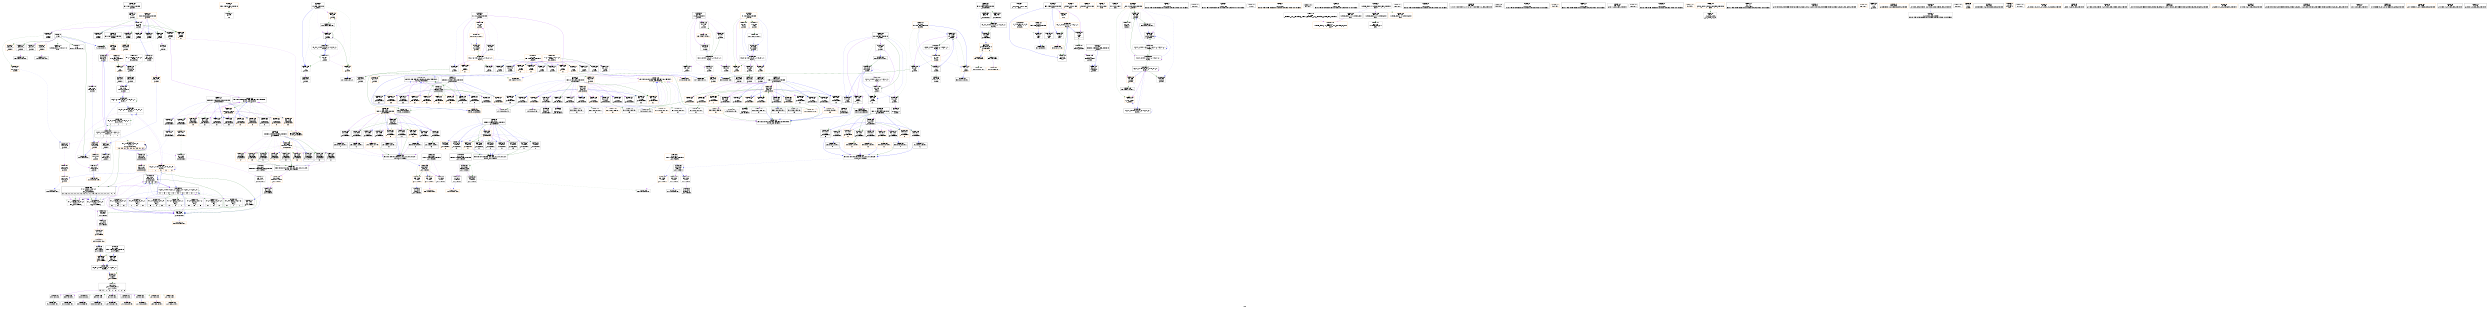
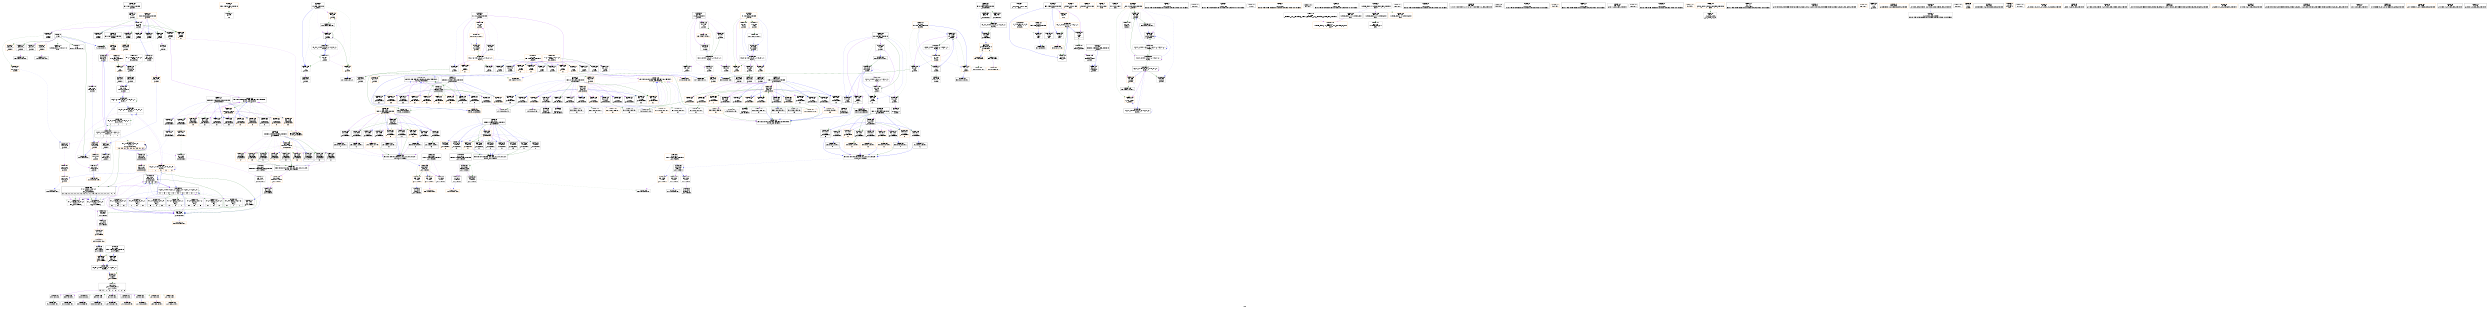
(542, 71) -> (542, 71)
